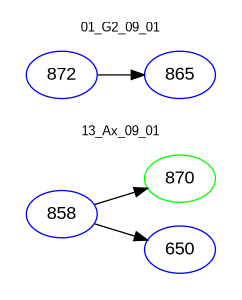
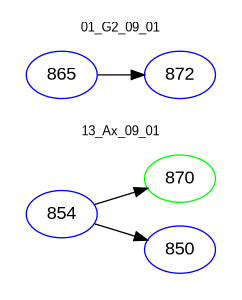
(114, 75) -> (114, 75)
(62, 214) -> (62, 214)
(180, 250) -> (180, 250)
